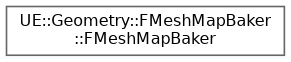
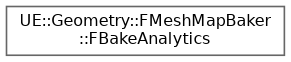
(145, 31) -> (145, 31)
